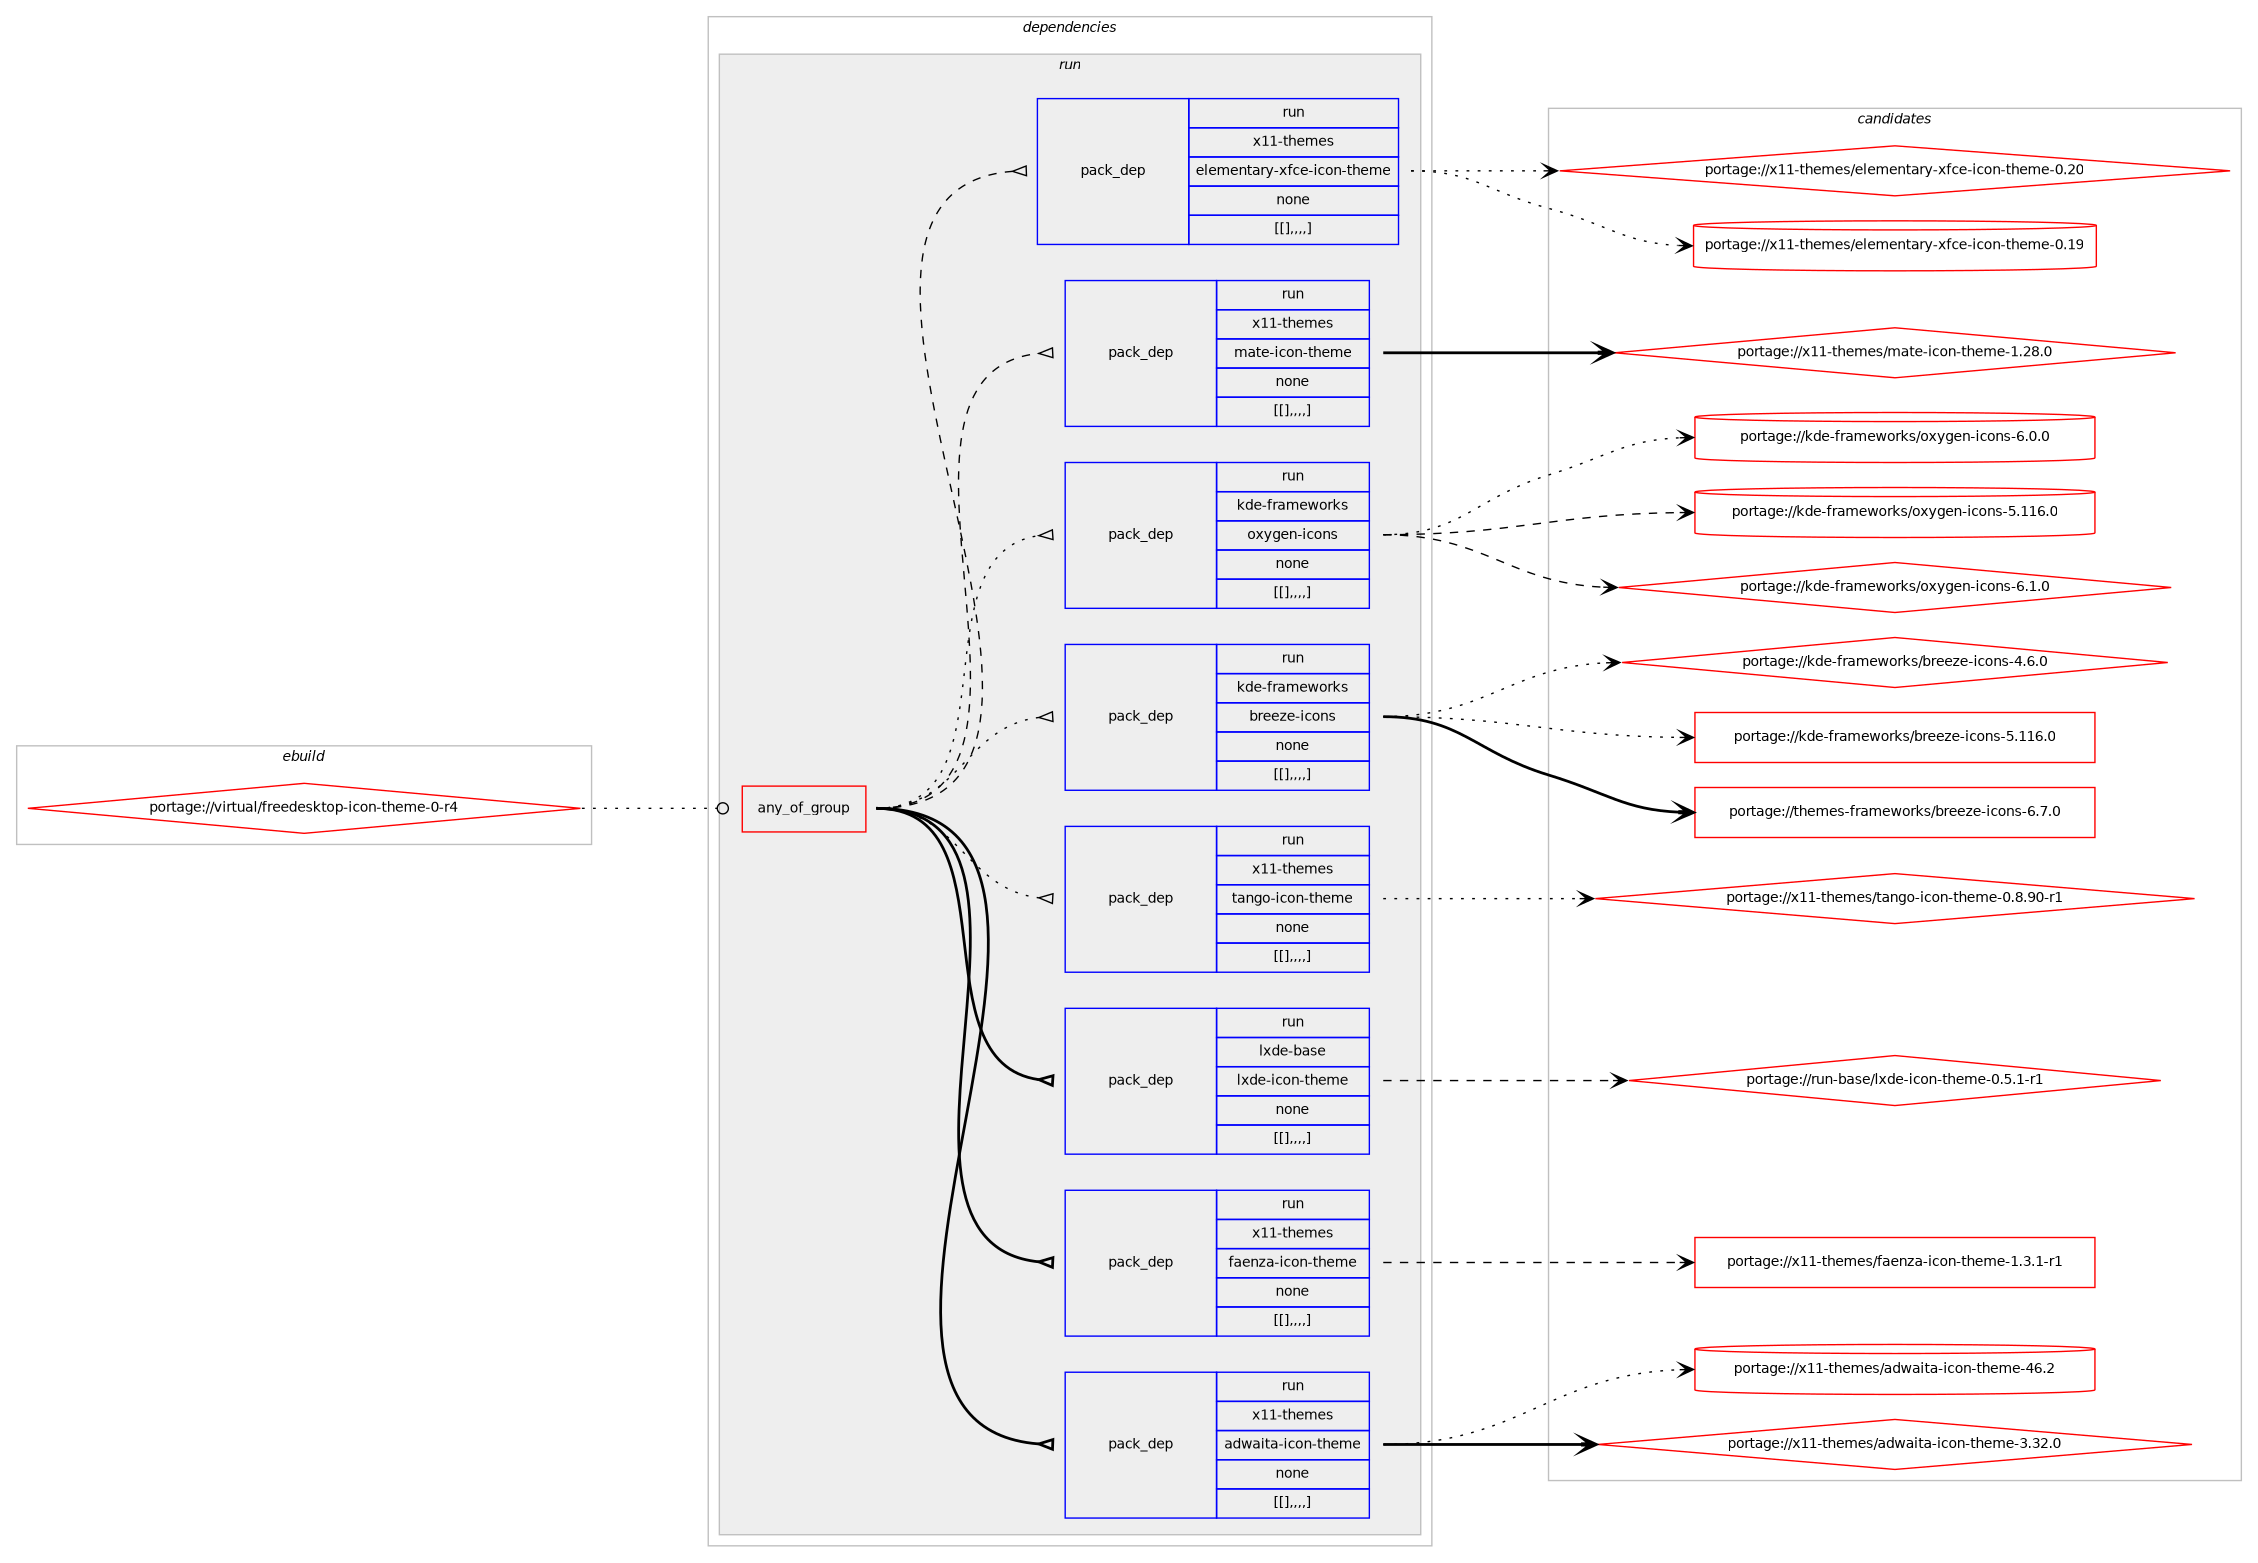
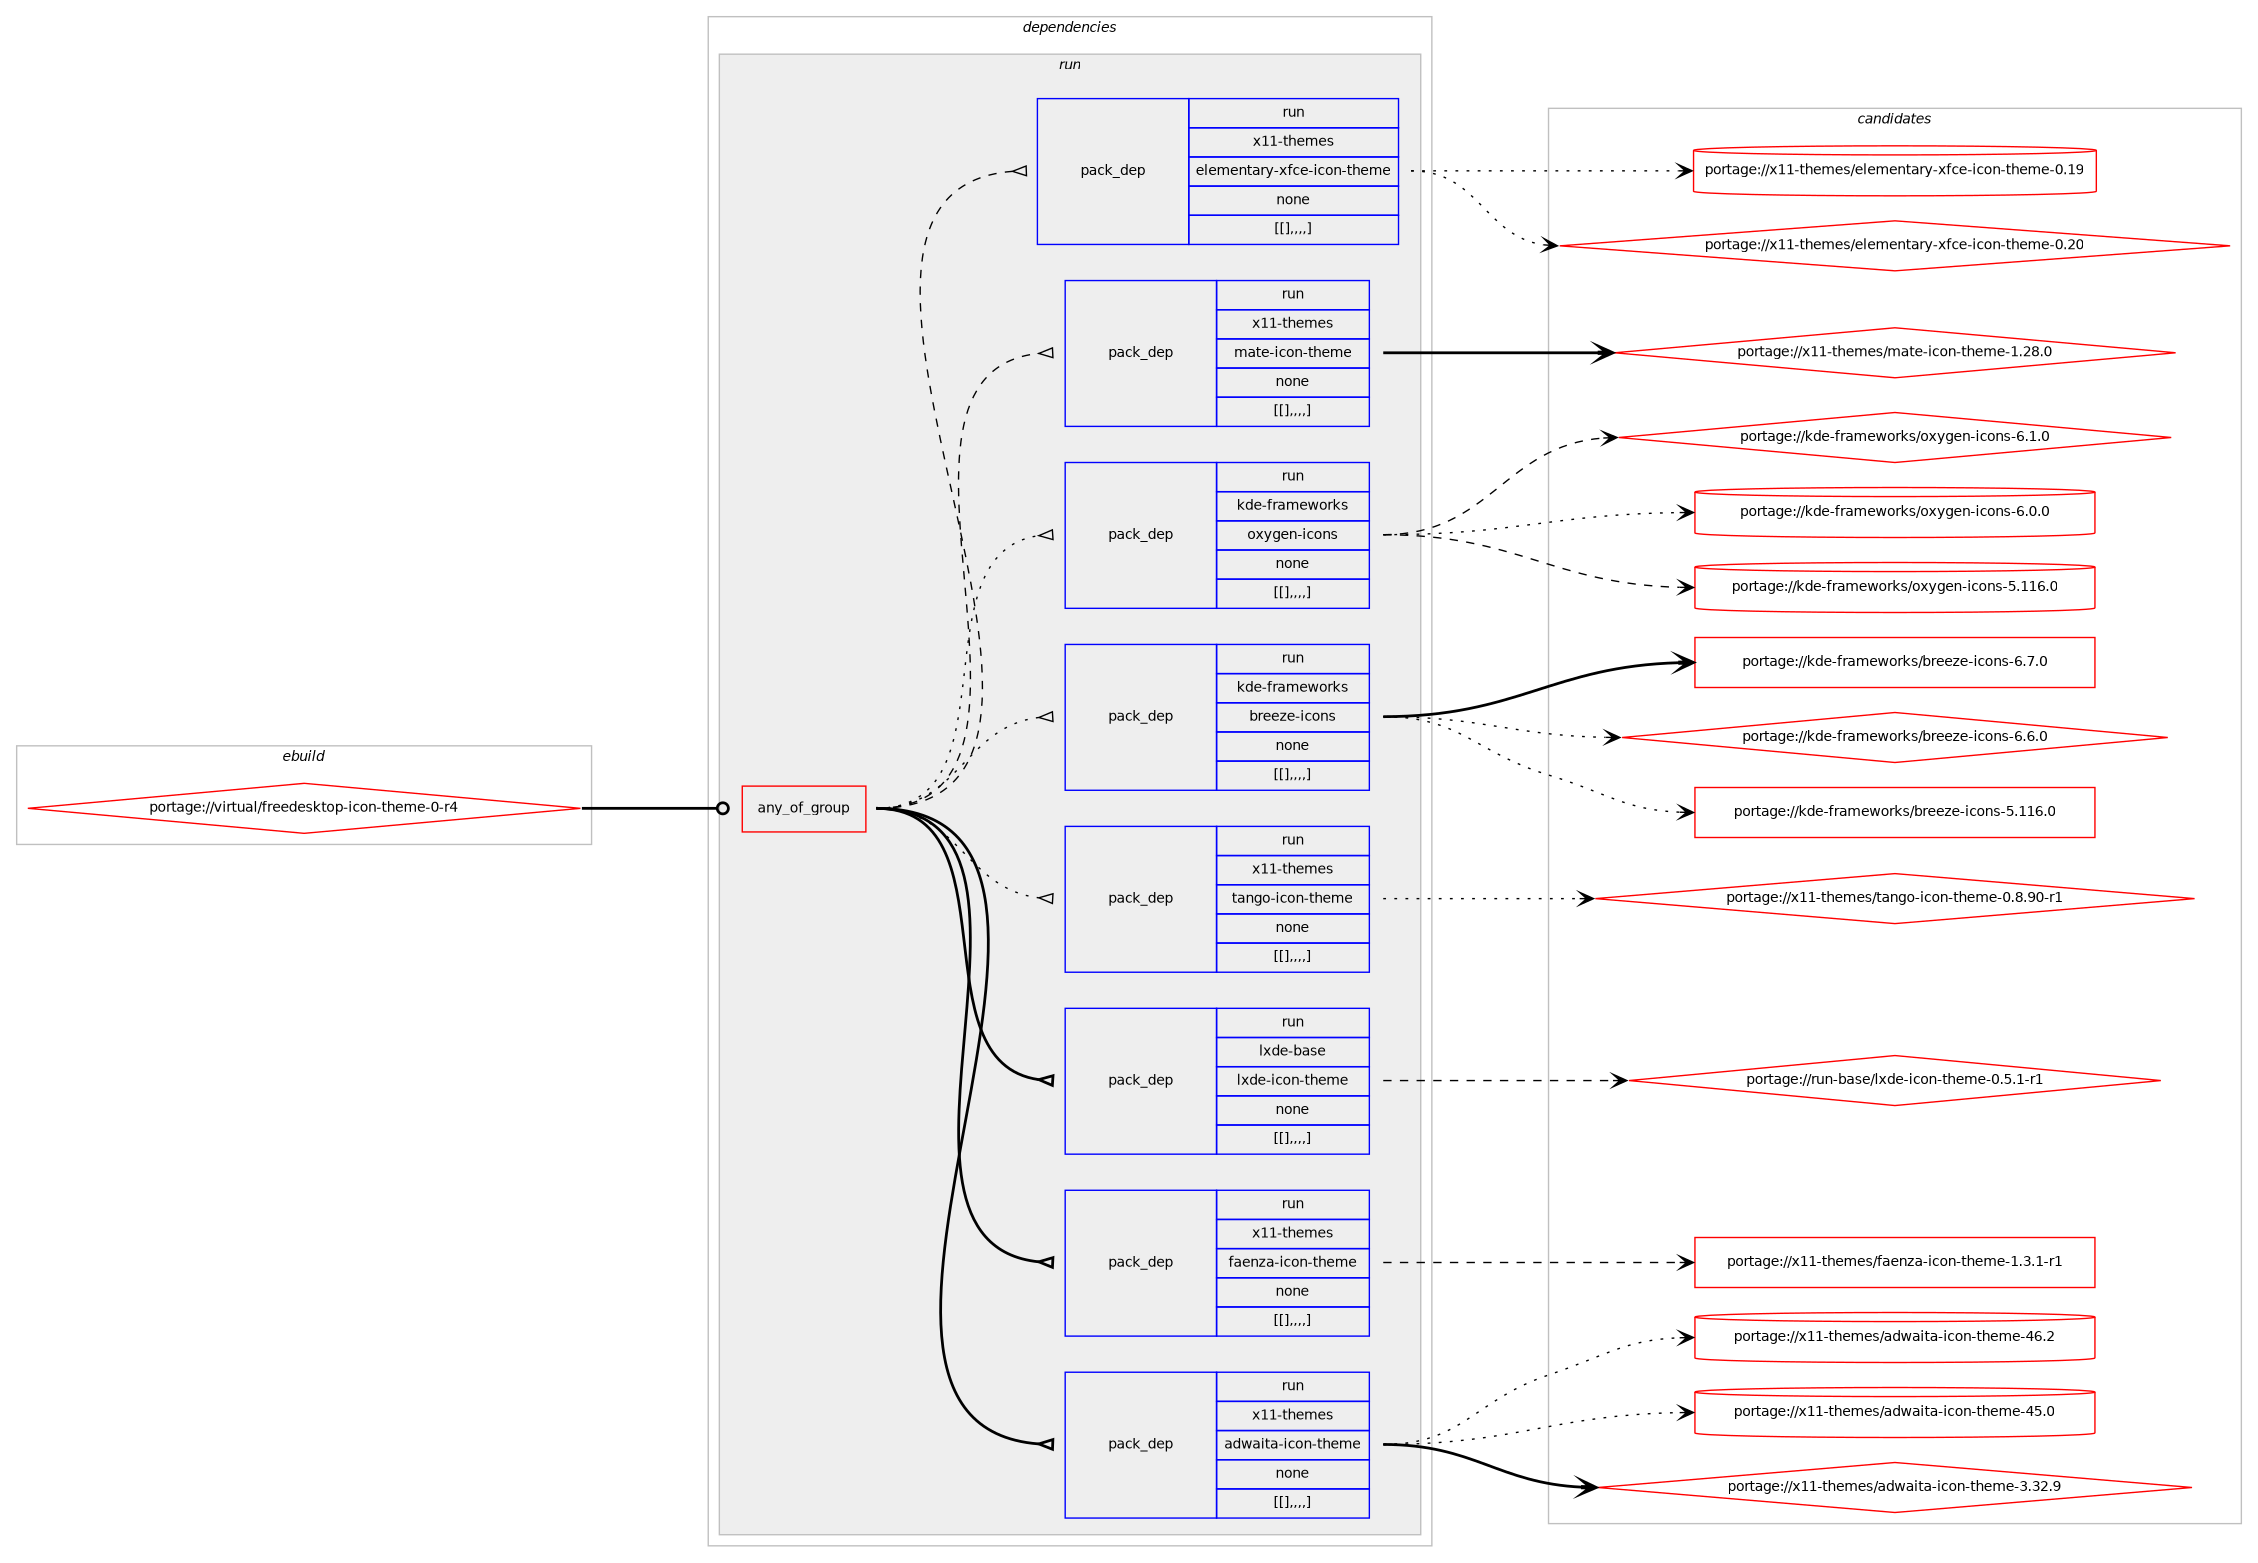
(1895, 662) -> (1895, 738)
(649, 808) -> (649, 808)
(1895, 812) -> (1895, 662)
none -> (1895, 1412)
(1895, 1444) -> (1895, 1488)
